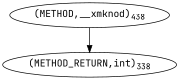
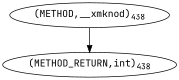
(144, 64) -> (144, 64)
